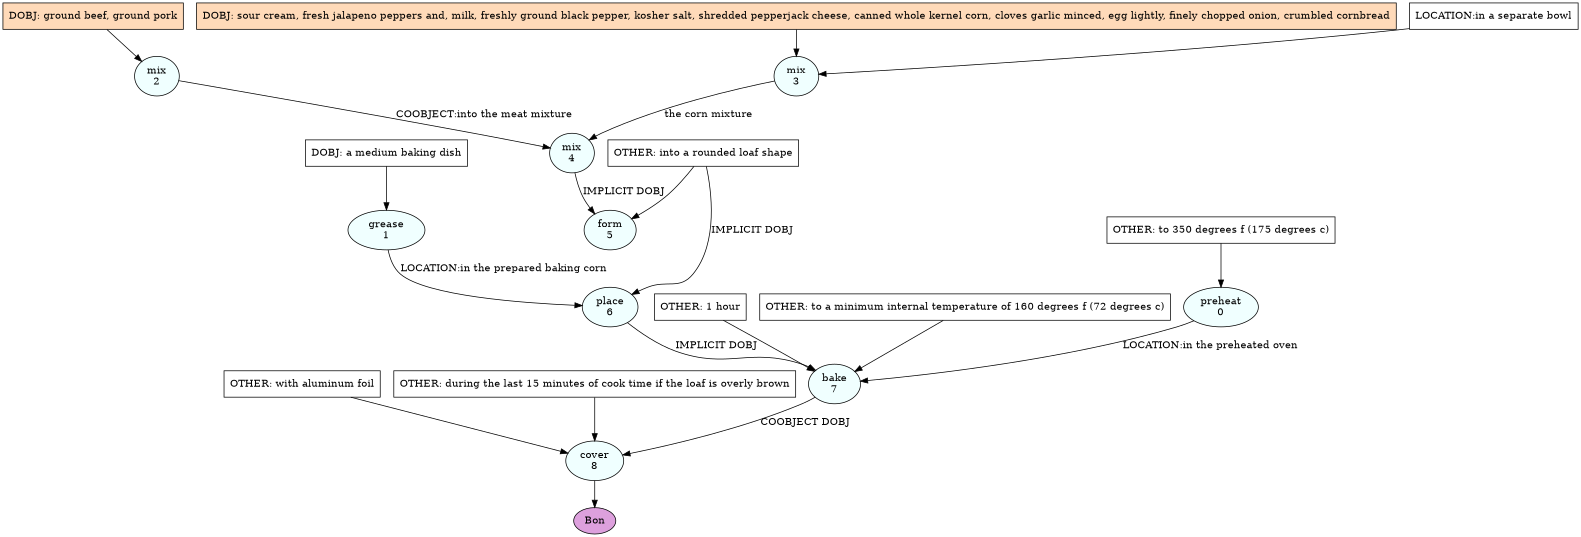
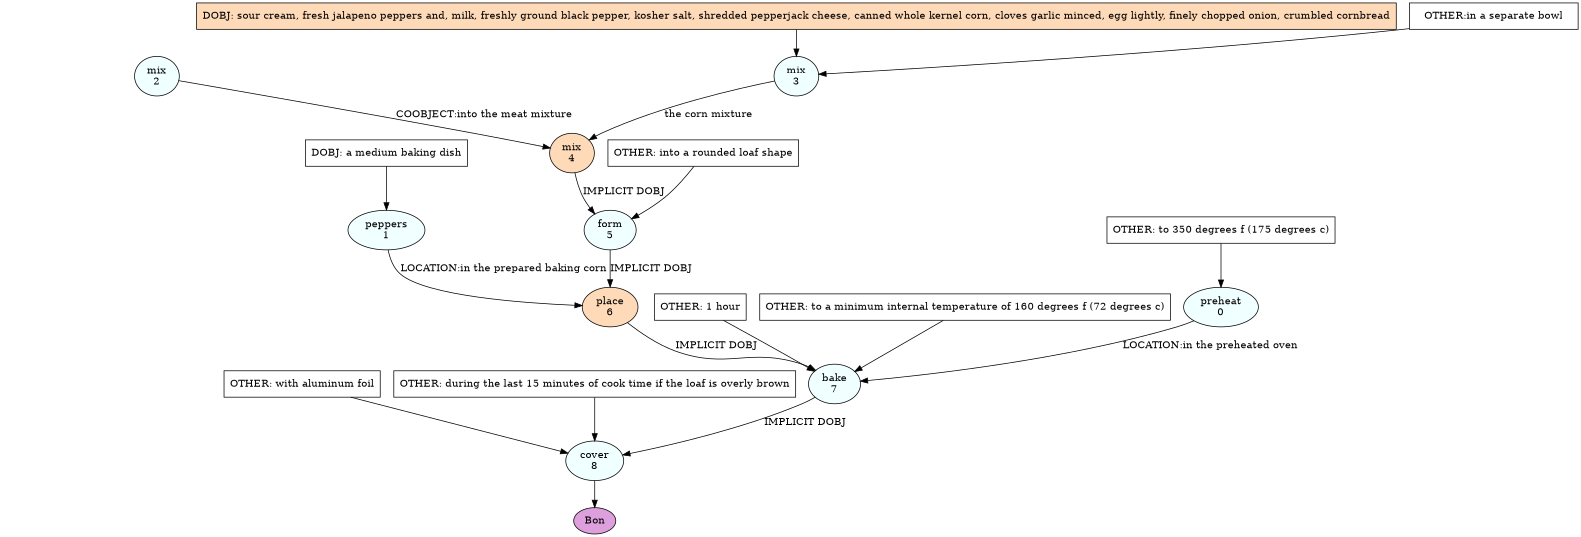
(93, 16) -> none
(1494, 16) -> (1494, 16)
(572, 153) -> (572, 153)
(386, 230) -> (386, 230)
(705, 251) -> (610, 265)
(610, 307) -> (610, 307)
(805, 422) -> (805, 422)
